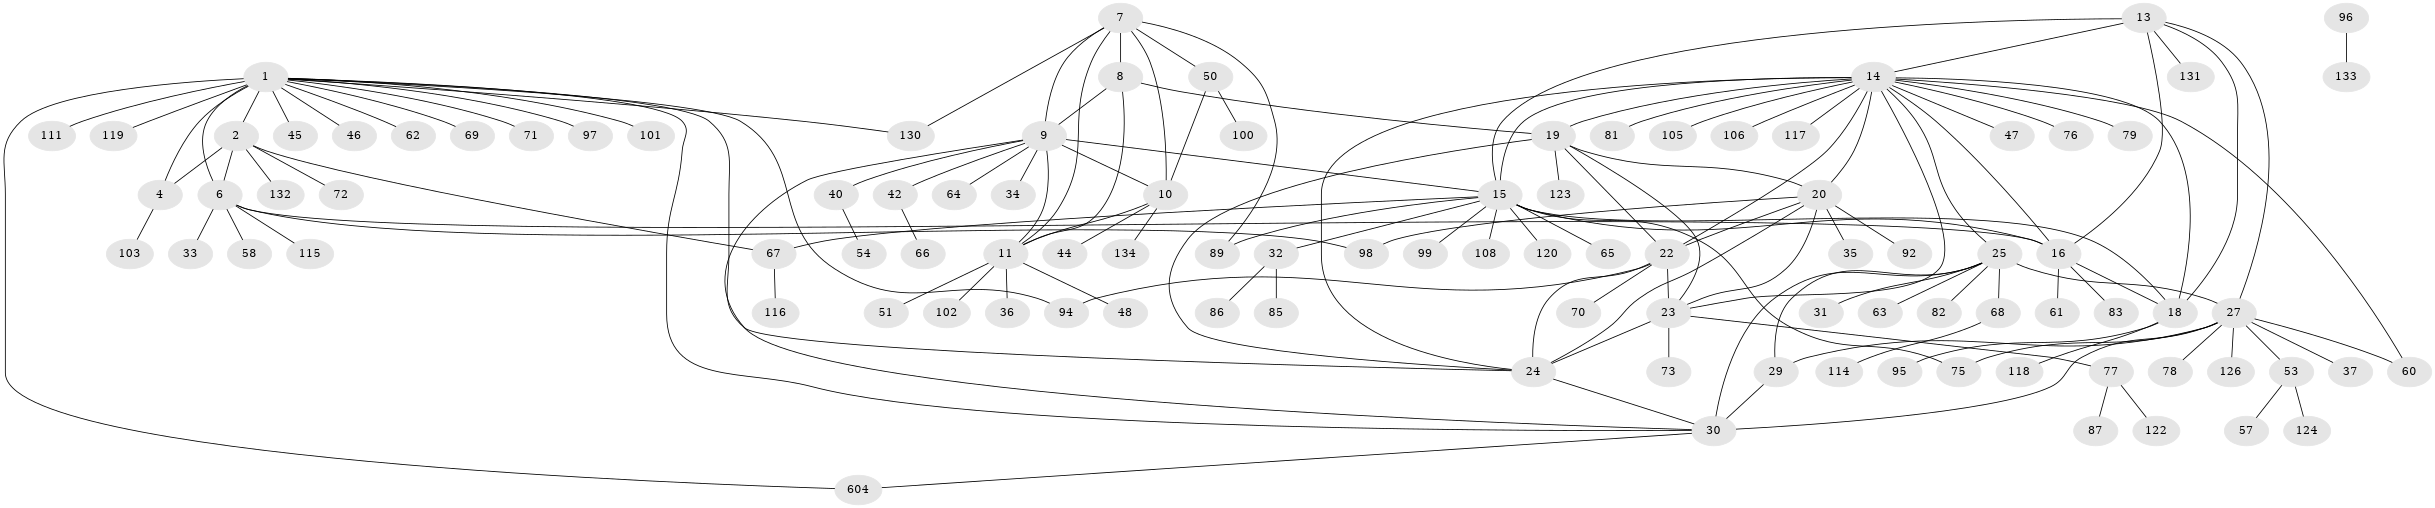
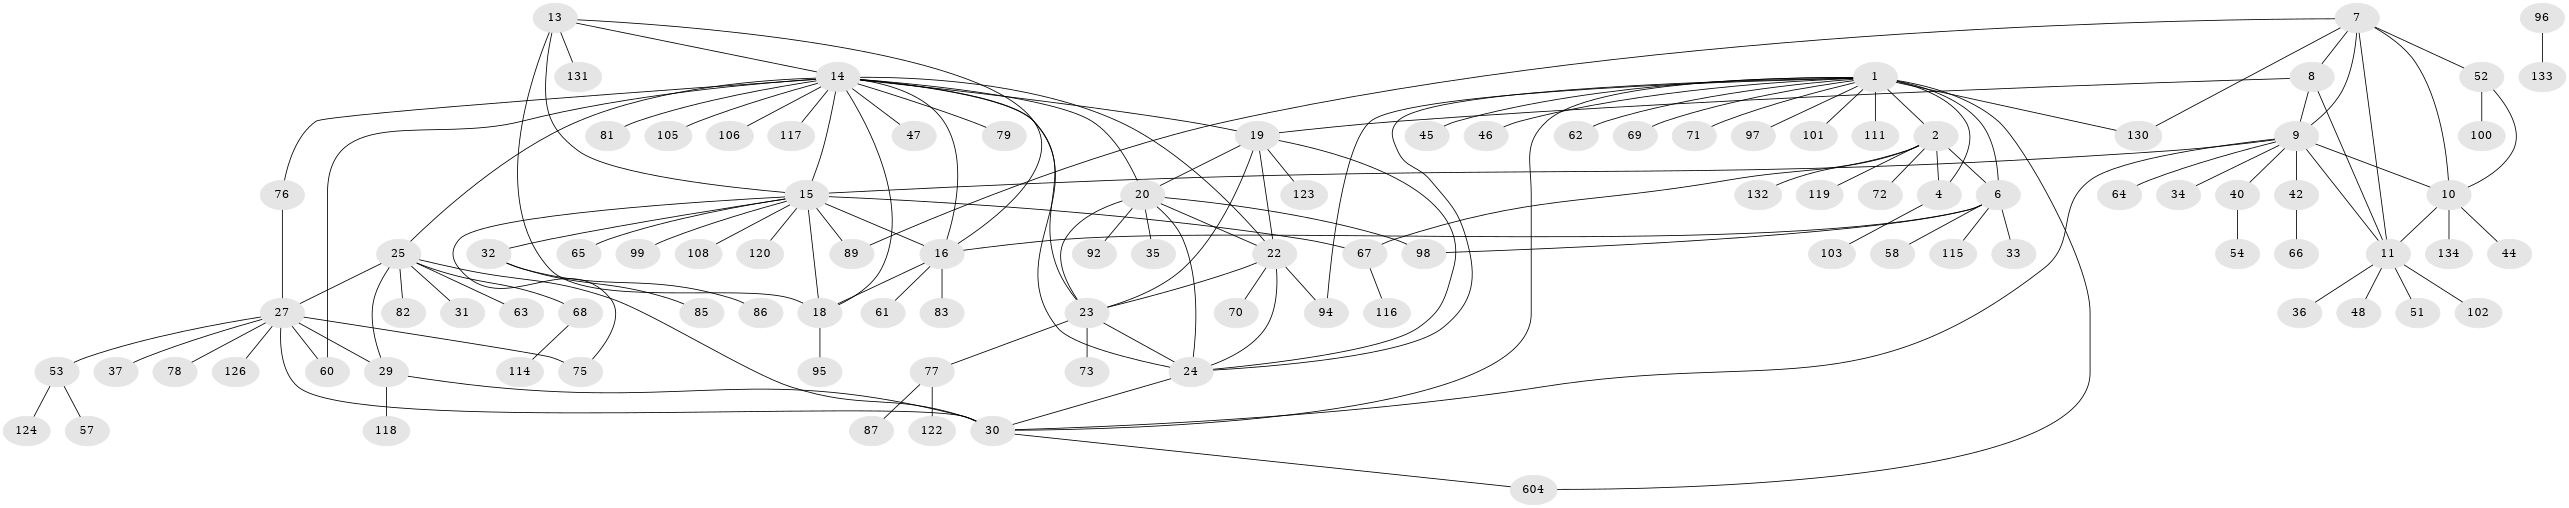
(1211, 77) -> (2482, 77)
(190, 106) -> (1864, 172)
(2267, 136) -> (282, 254)
(2074, 351) -> (386, 401)
